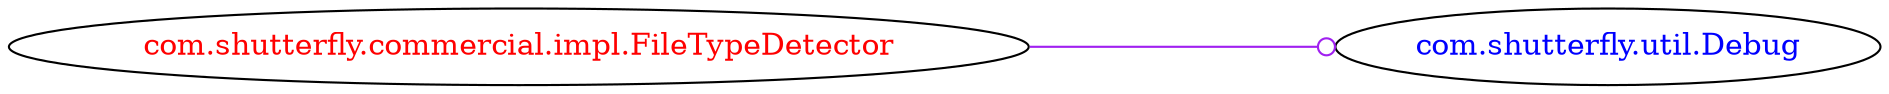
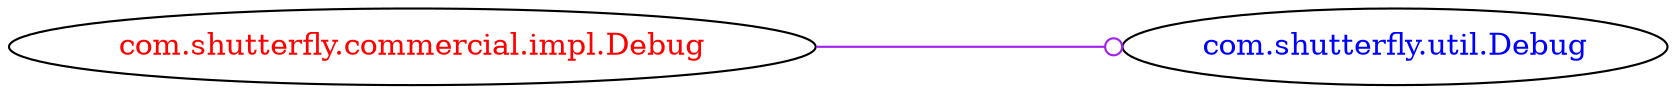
(519, 47) -> (412, 47)
